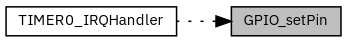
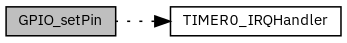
(196, 21) -> (135, 21)
